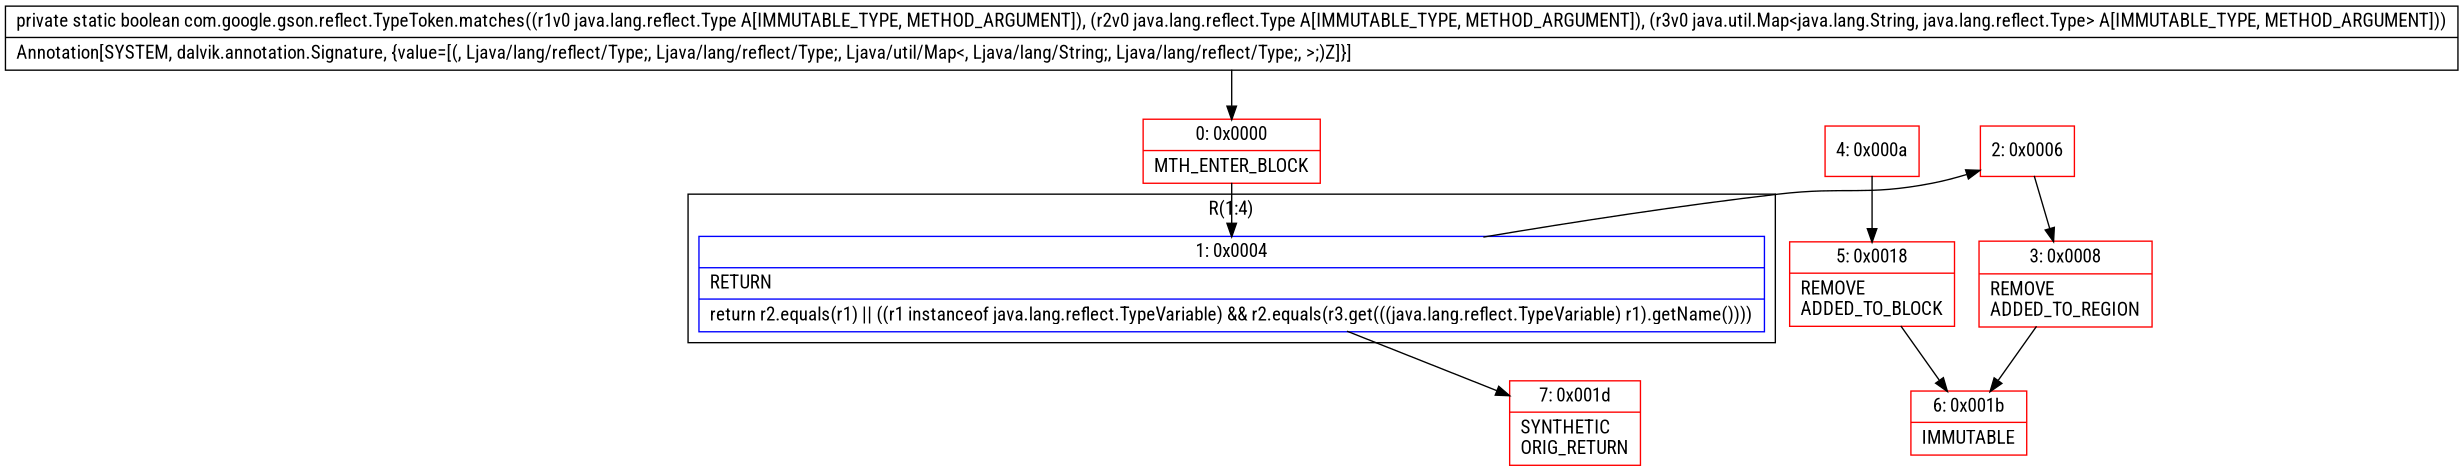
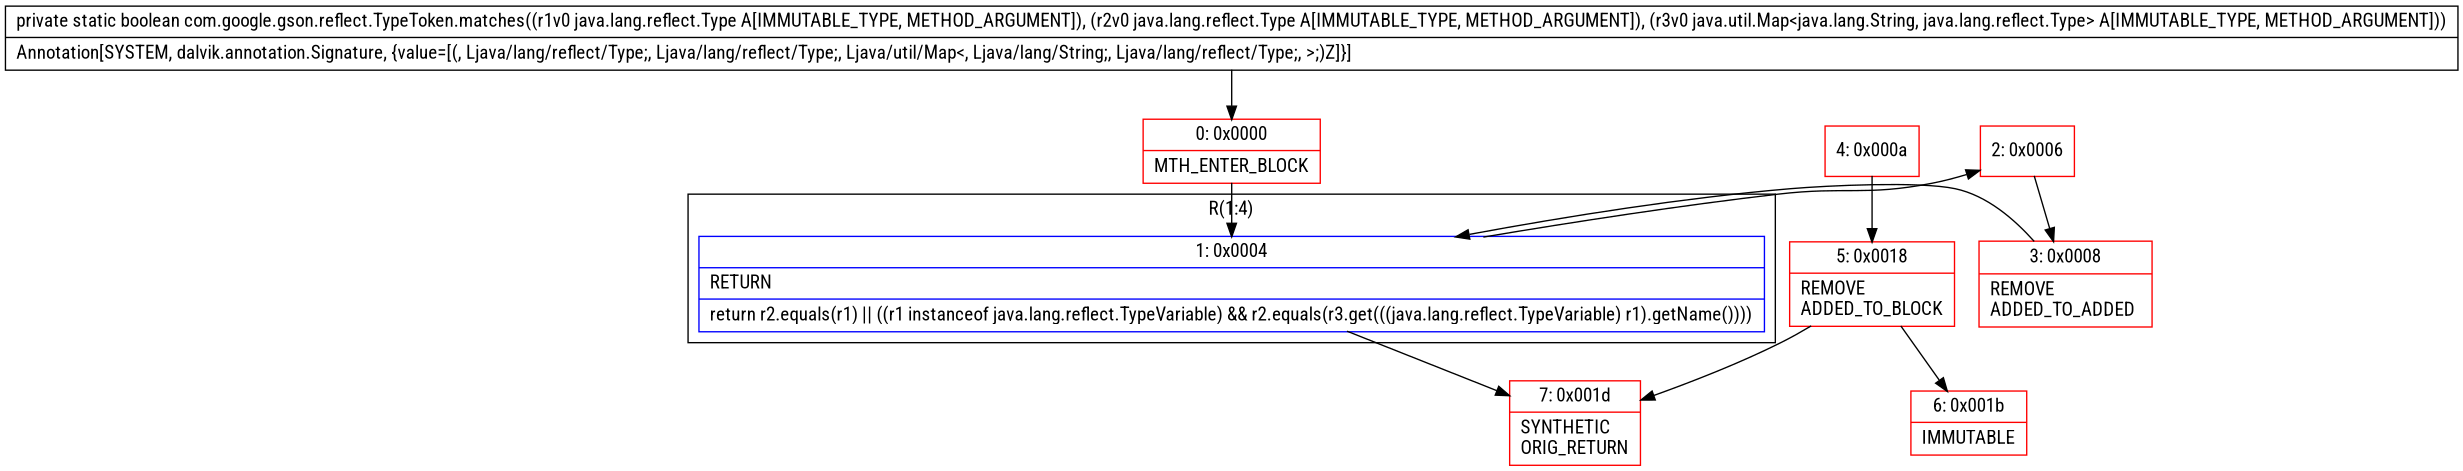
(2066, 310) -> (2063, 310)
(2017, 353) -> (1759, 192)
none -> (1734, 364)
